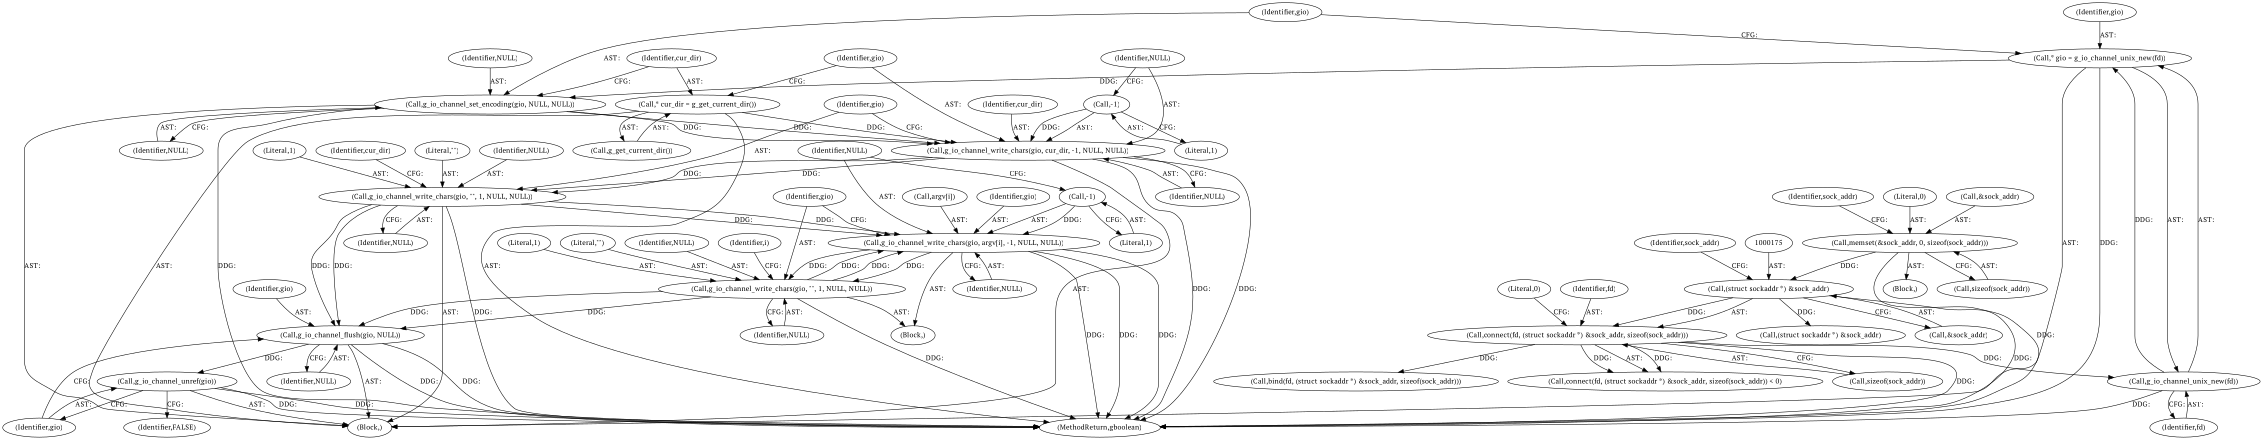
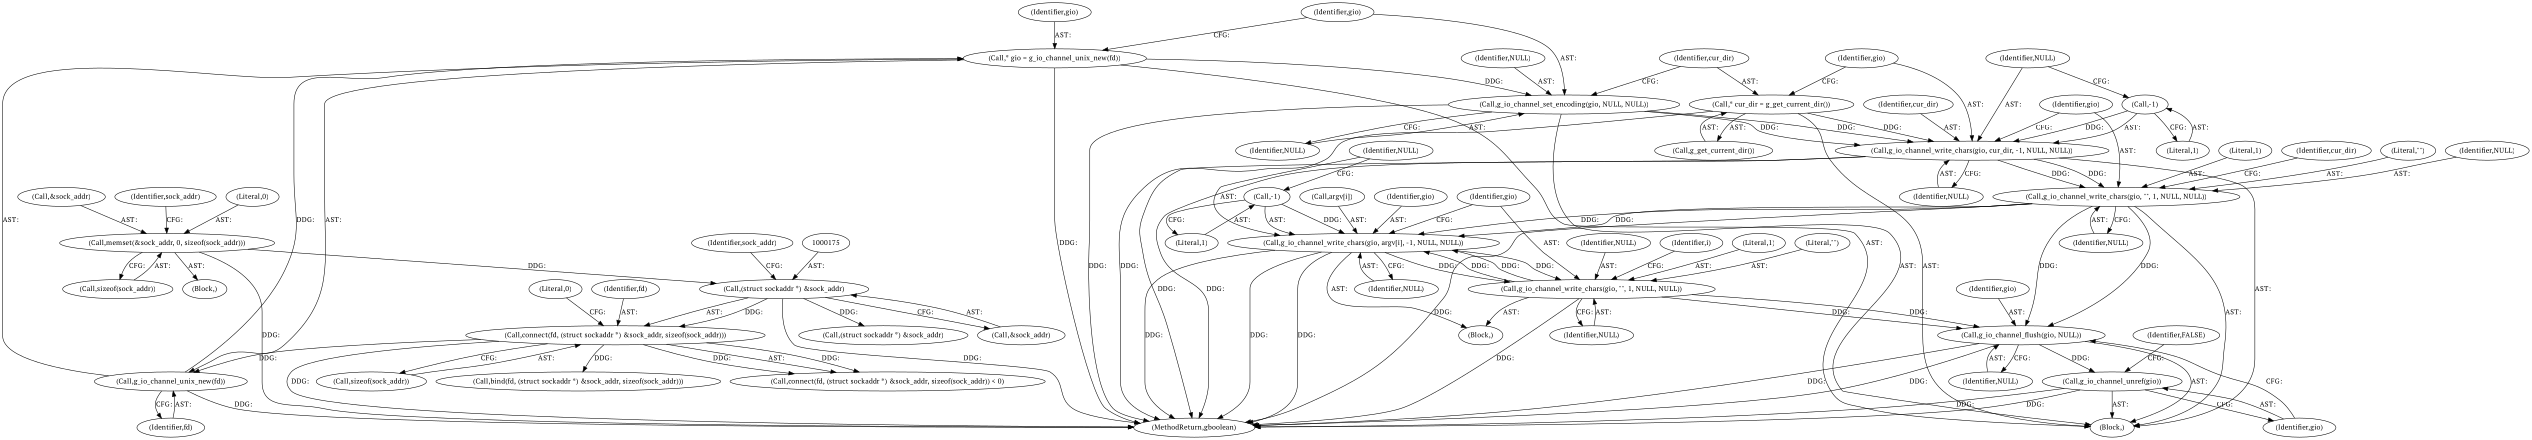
(494, 266) -> (1131, 266)
(167, 402) -> (2147, 357)
